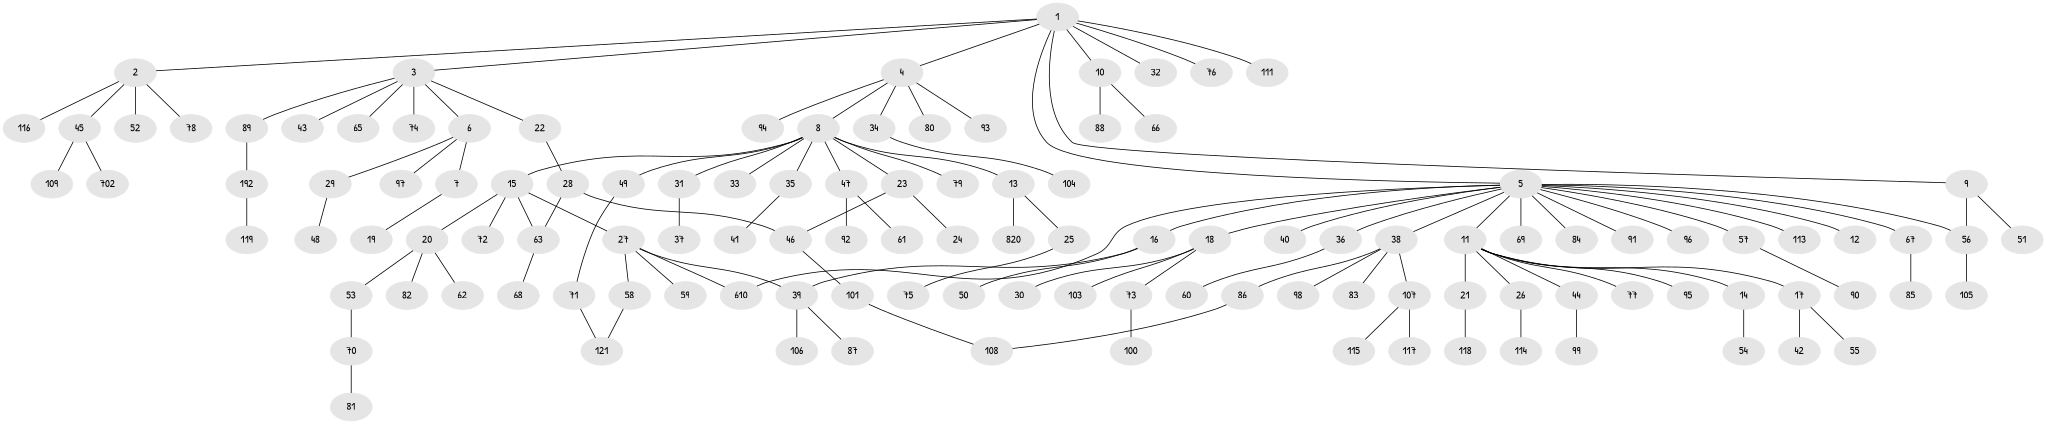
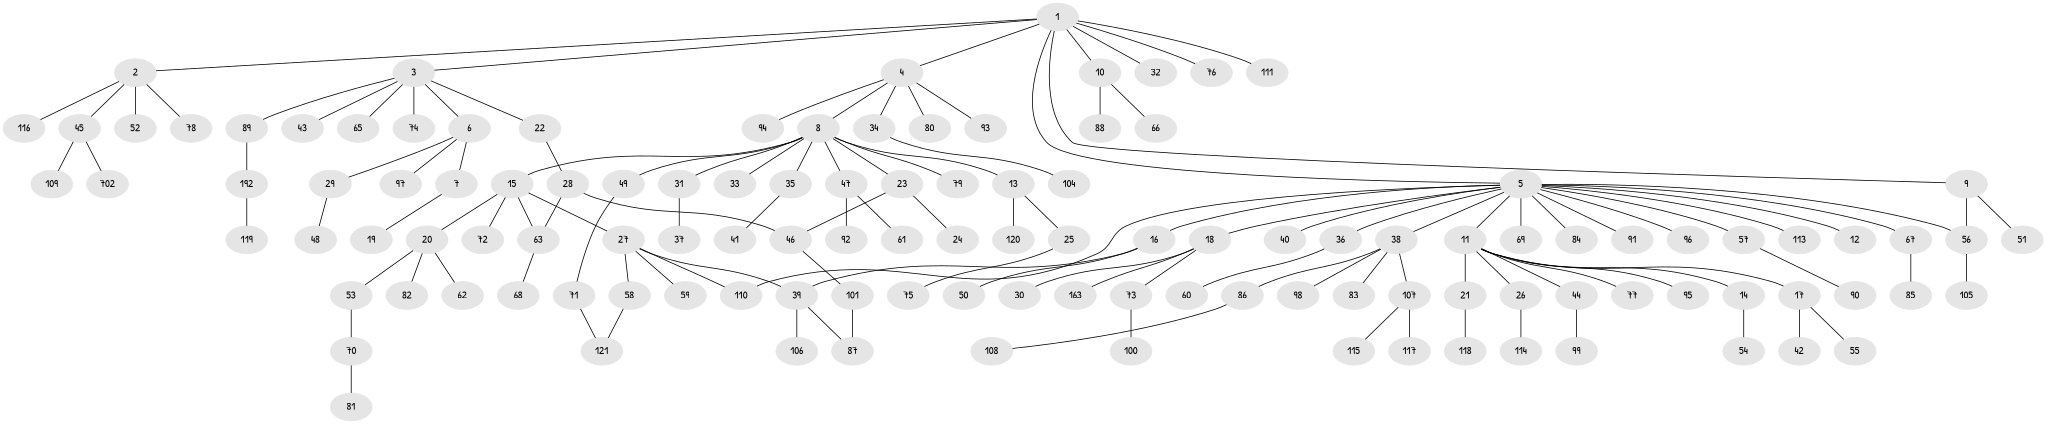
(1013, 240) -> (1013, 240)
(741, 296) -> (741, 296)
(1075, 296) -> (1075, 296)
(921, 325) -> (853, 323)
